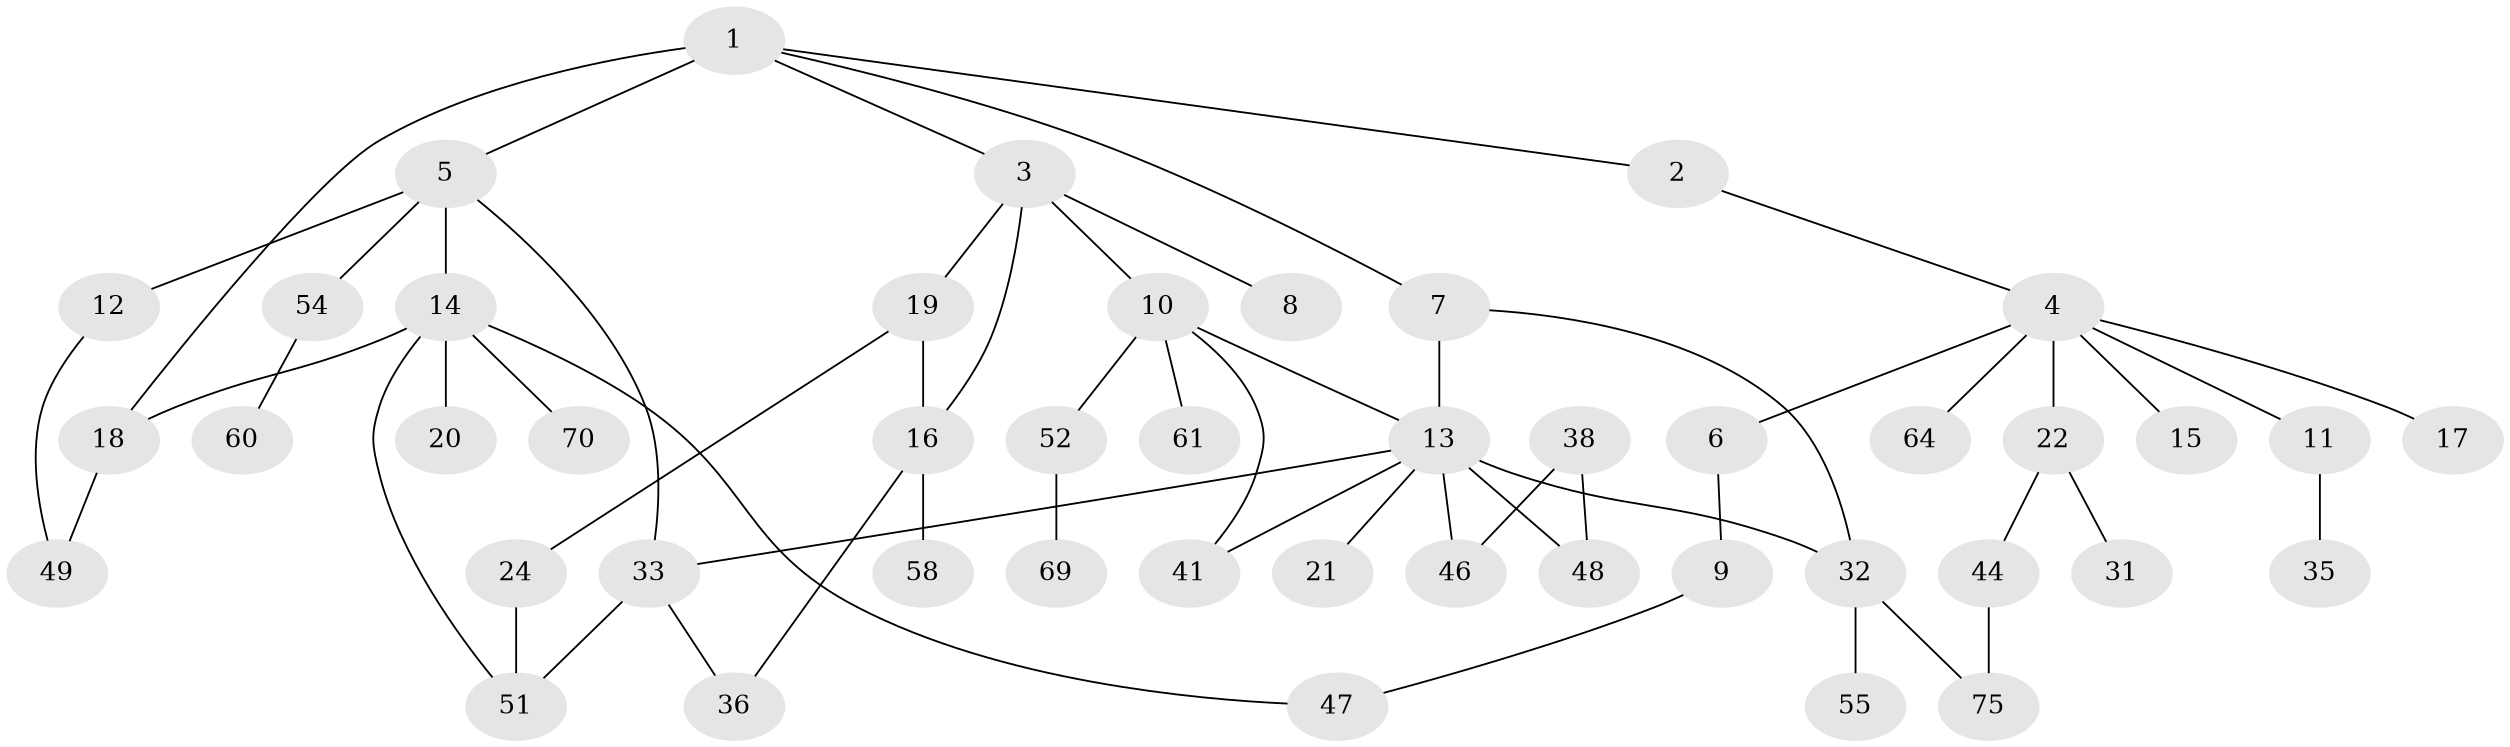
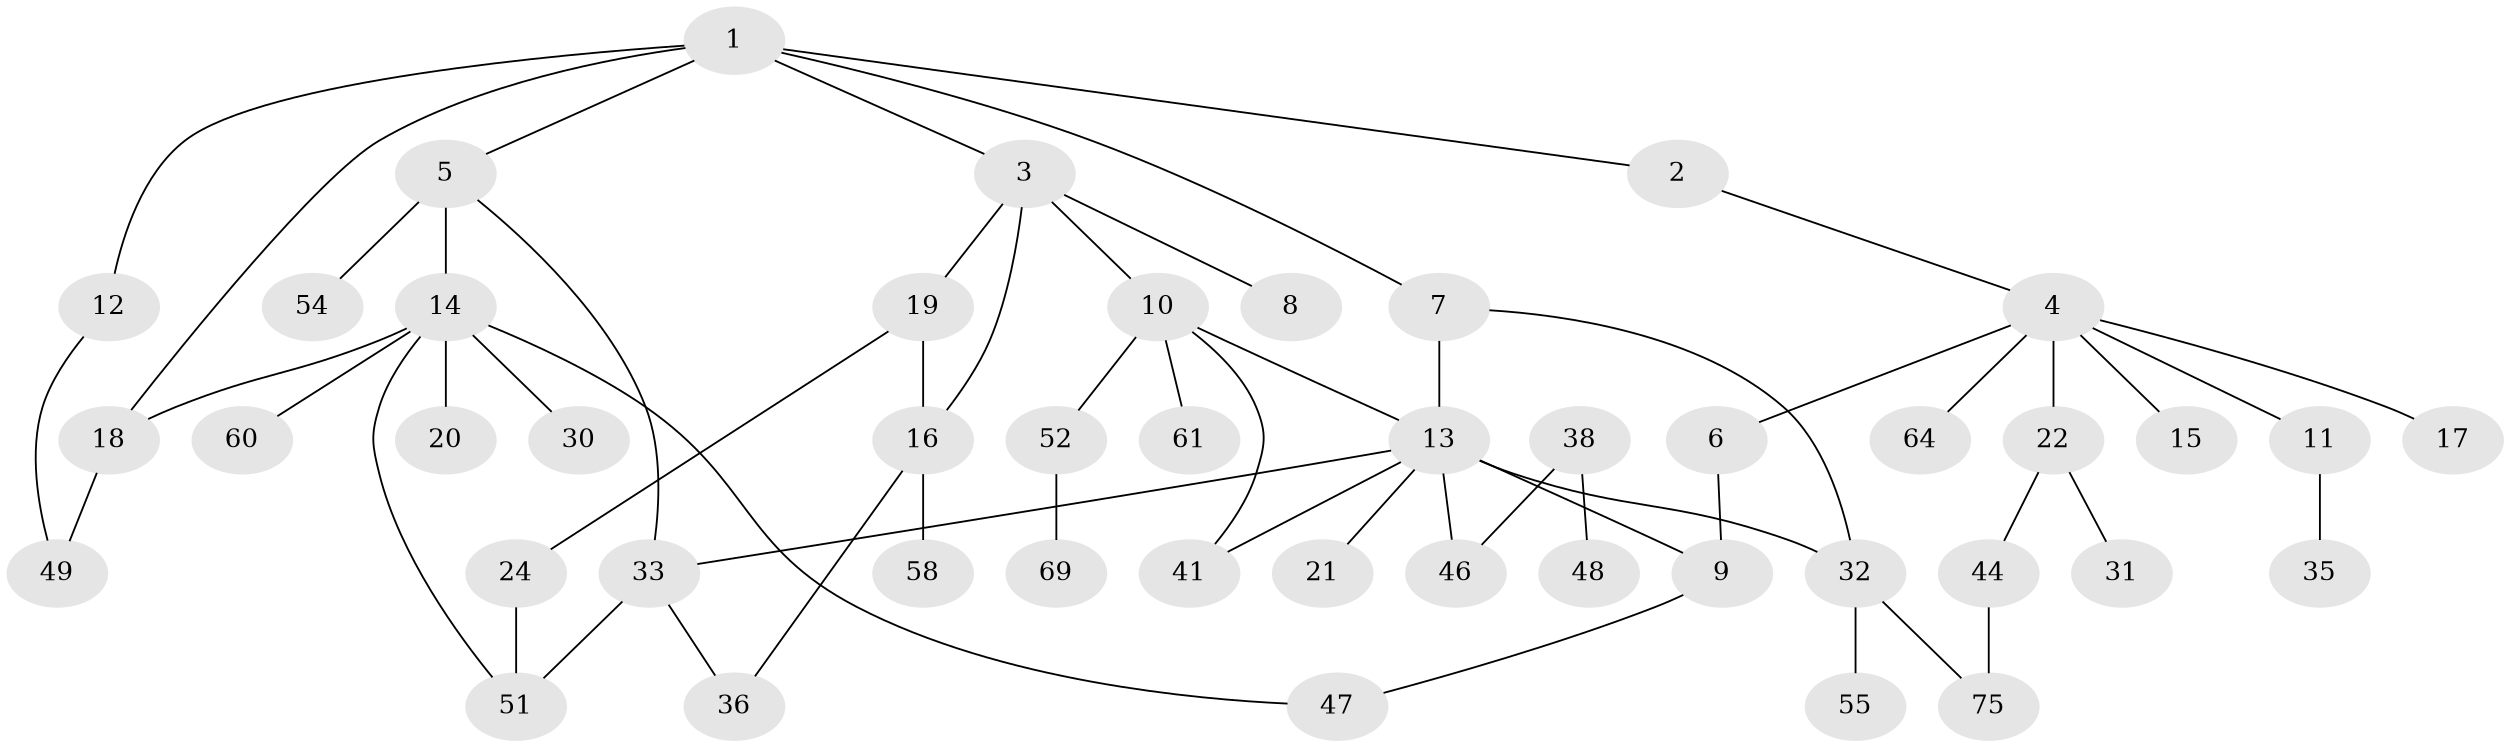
(296, 233) -> (354, 85)
(285, 360) -> (344, 374)
(579, 440) -> (579, 440)
(1507, 501) -> (1597, 513)
